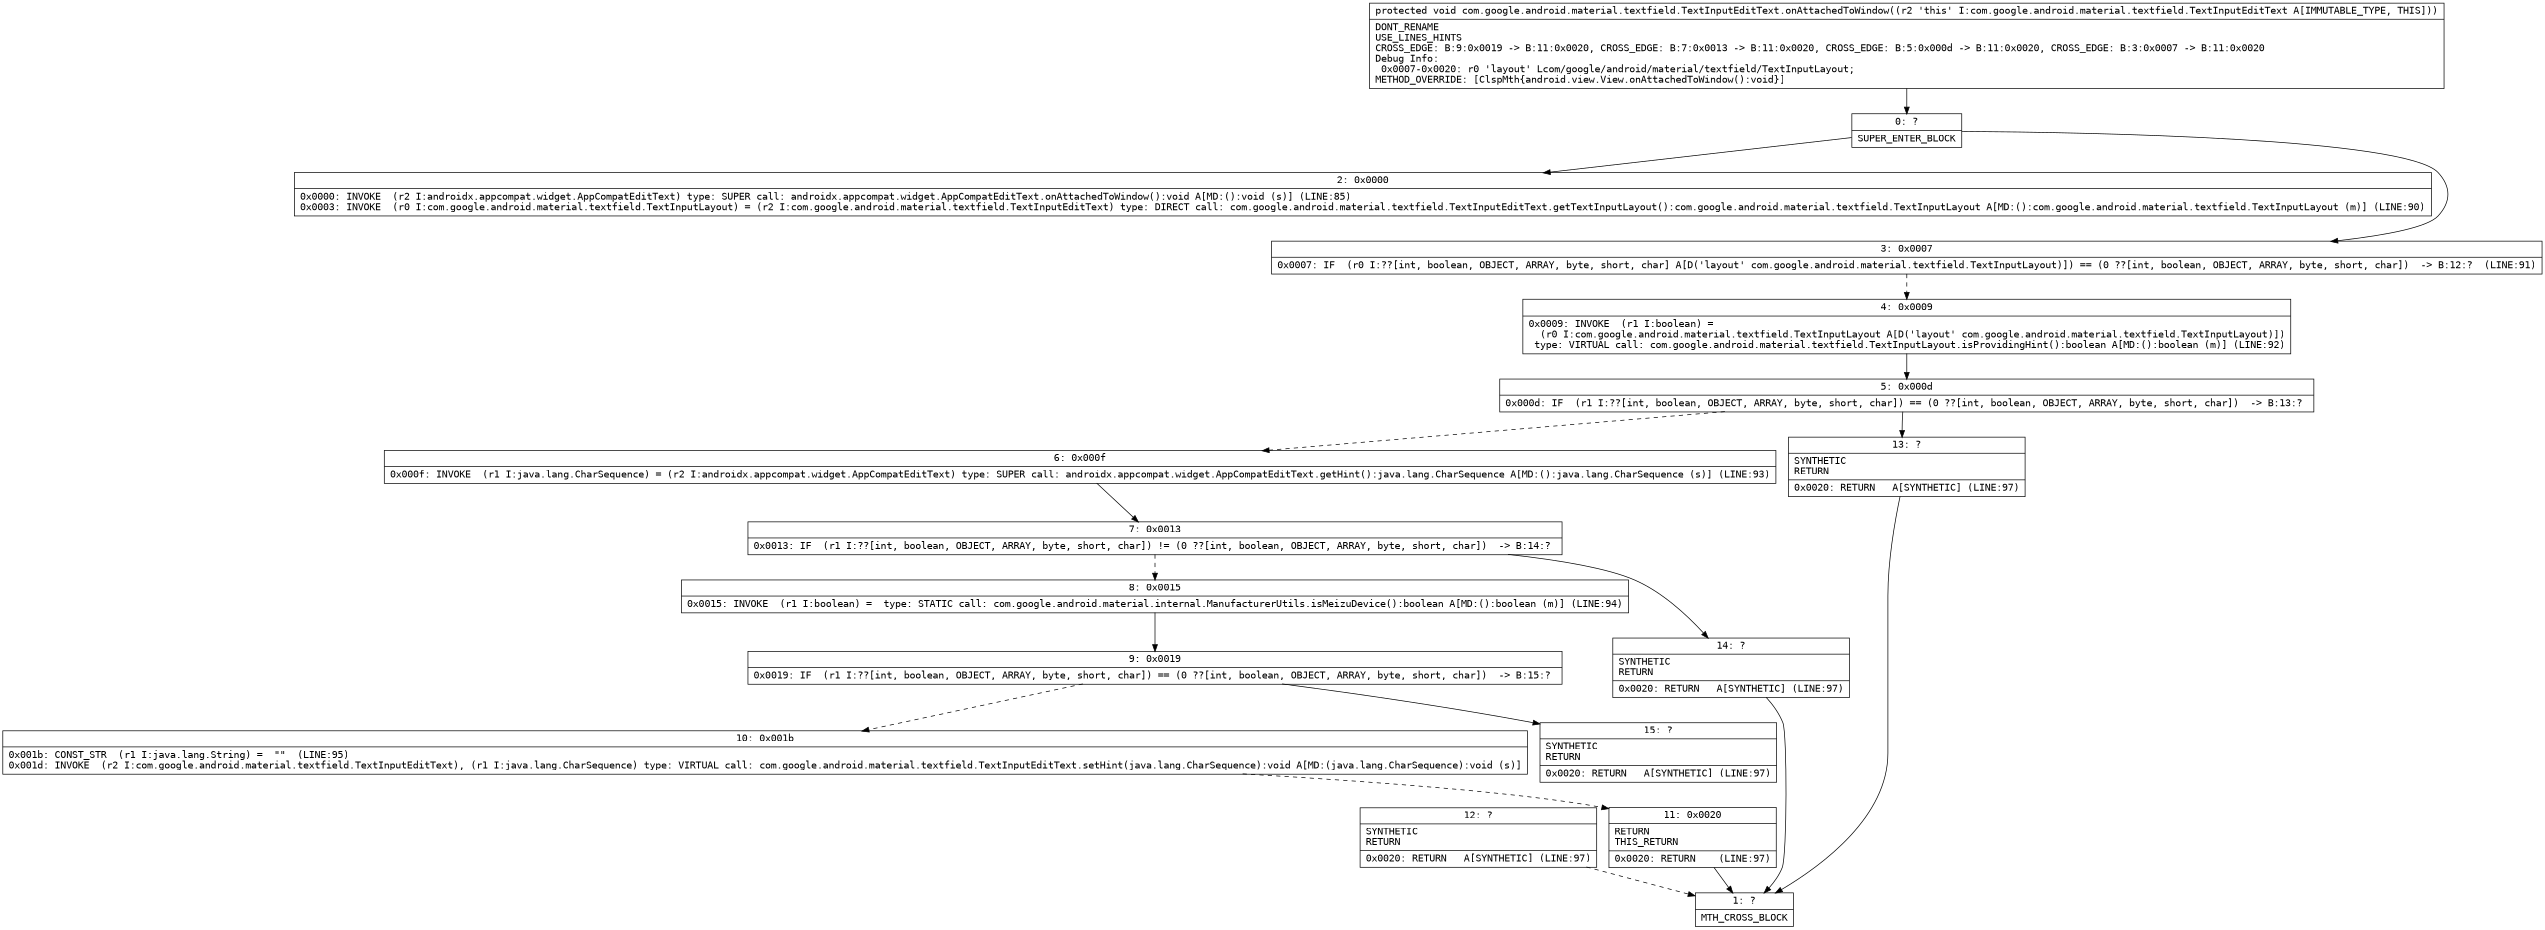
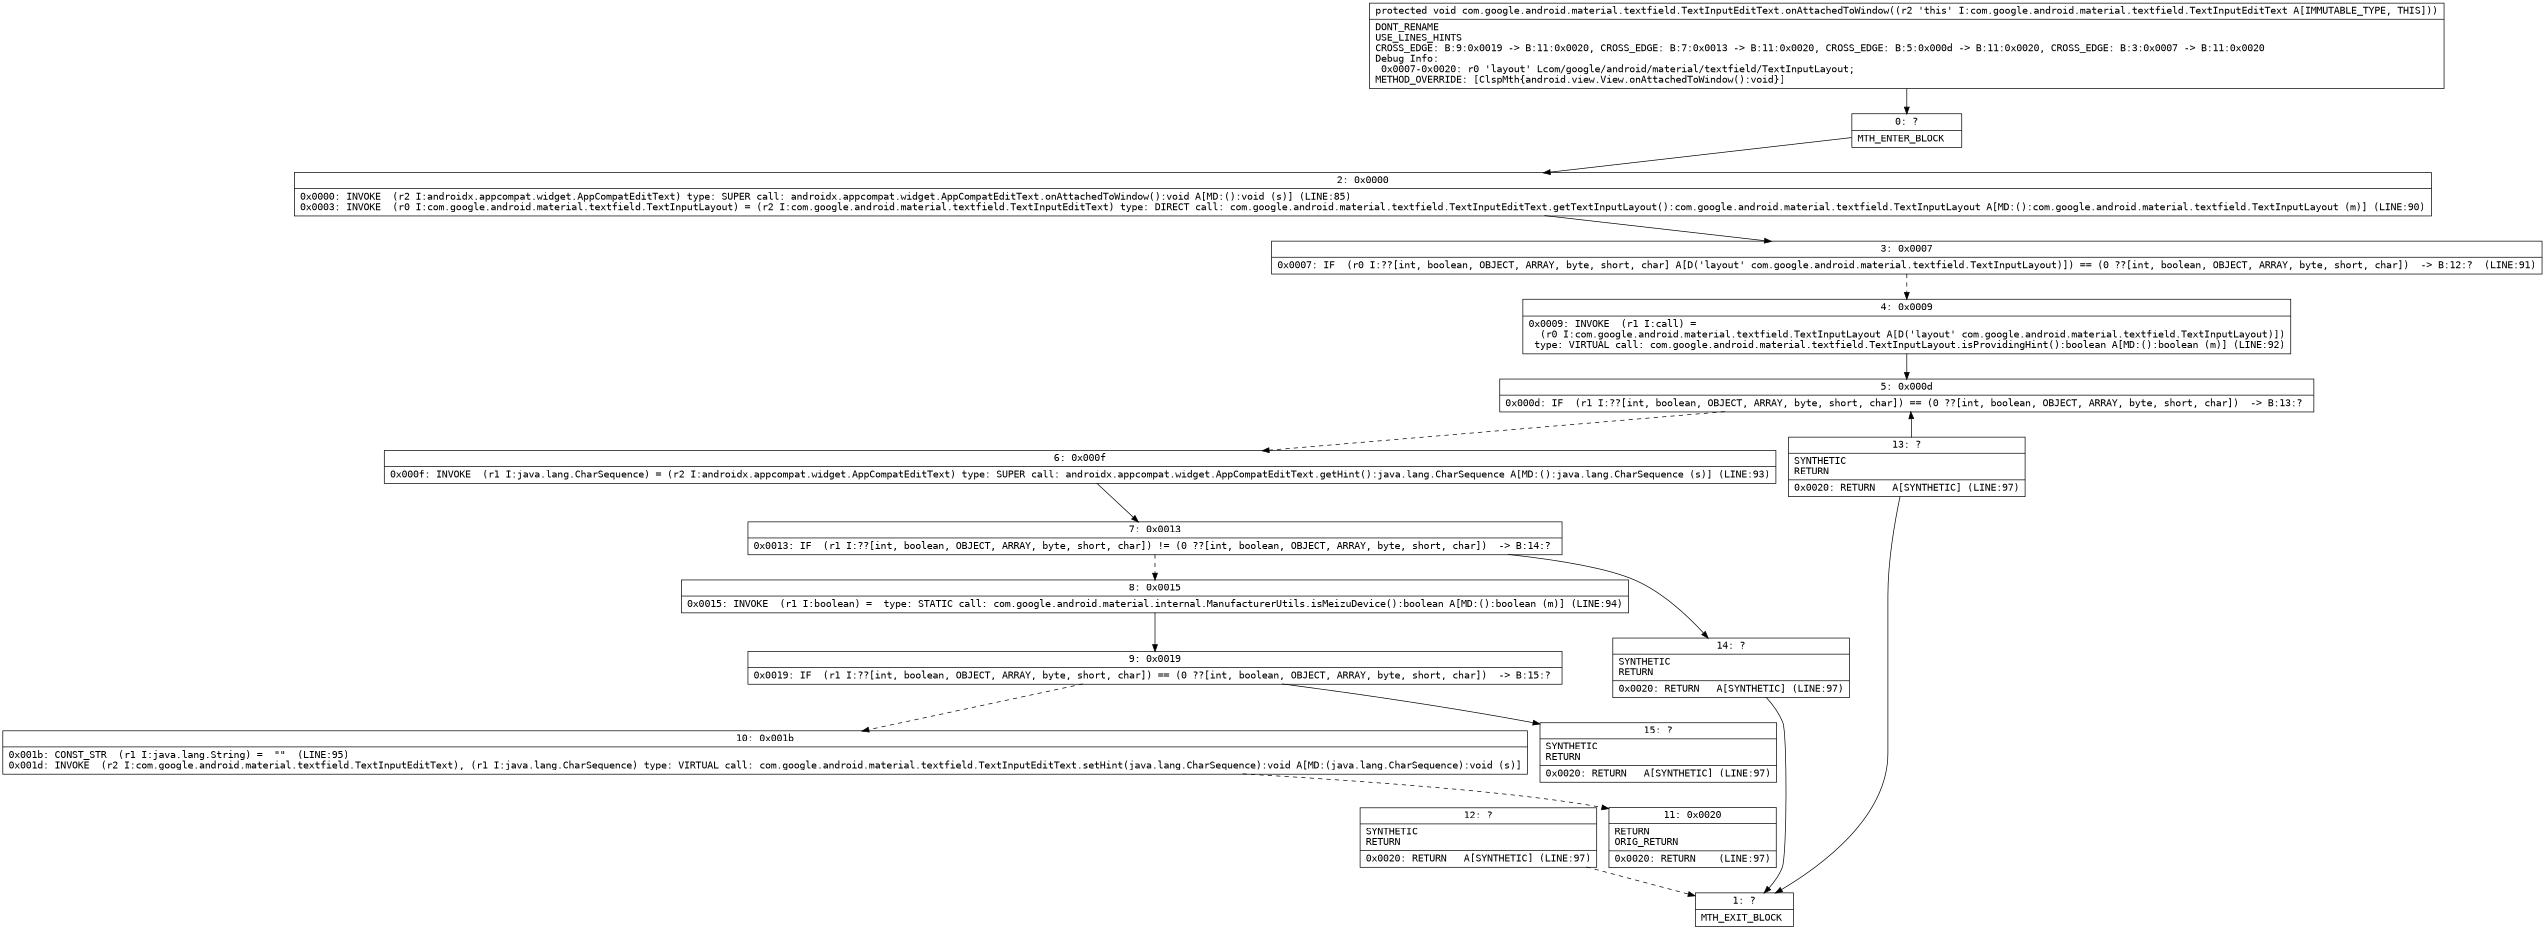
(1907, 139) -> (1901, 139)
(2278, 142) -> (1654, 228)
(1624, 324) -> (1615, 324)
(1902, 421) -> (1912, 428)
(1646, 842) -> (1646, 842)
(1721, 877) -> none
(1744, 918) -> (1742, 918)
